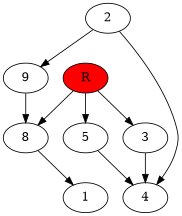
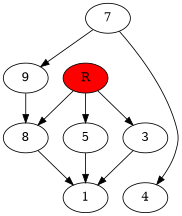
(108, 18) -> (108, 18)
(145, 164) -> (119, 165)
(112, 165) -> (86, 164)
